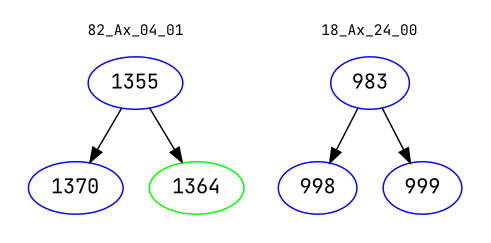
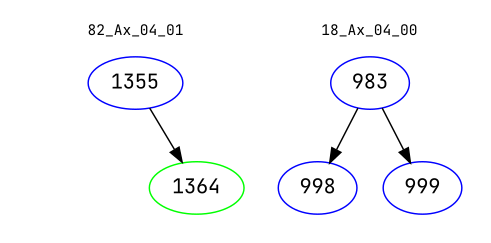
(370, 31) -> (370, 31)
(76, 188) -> none
